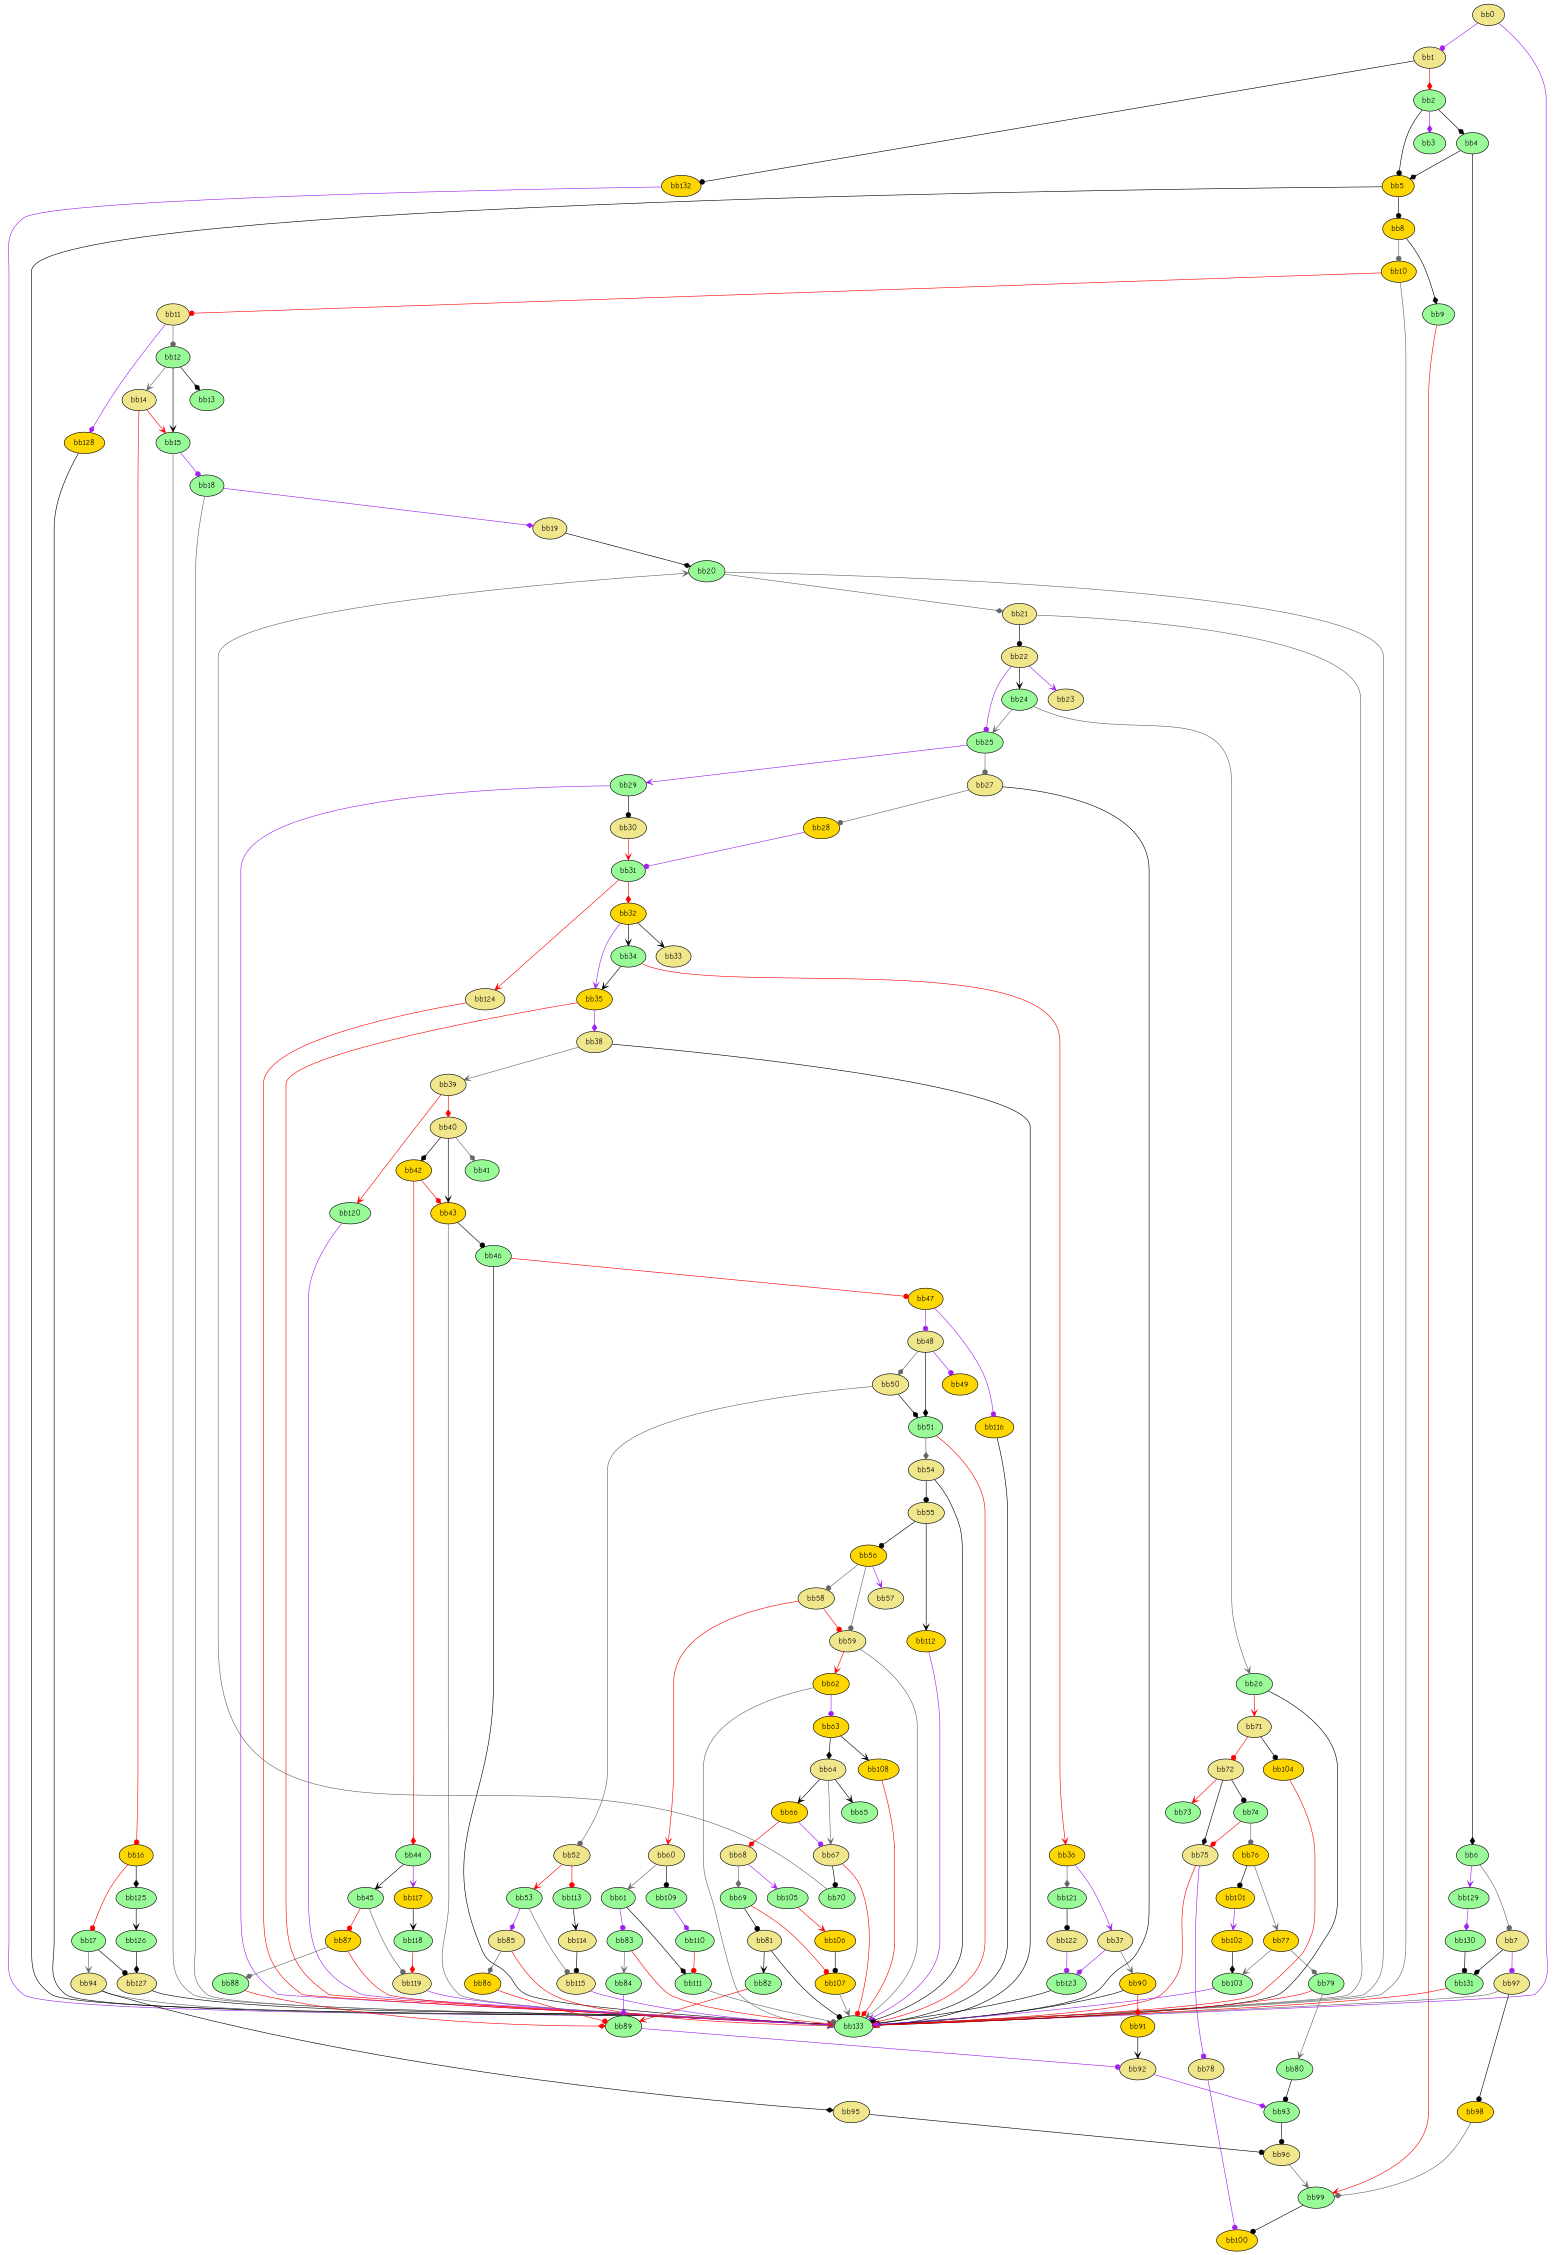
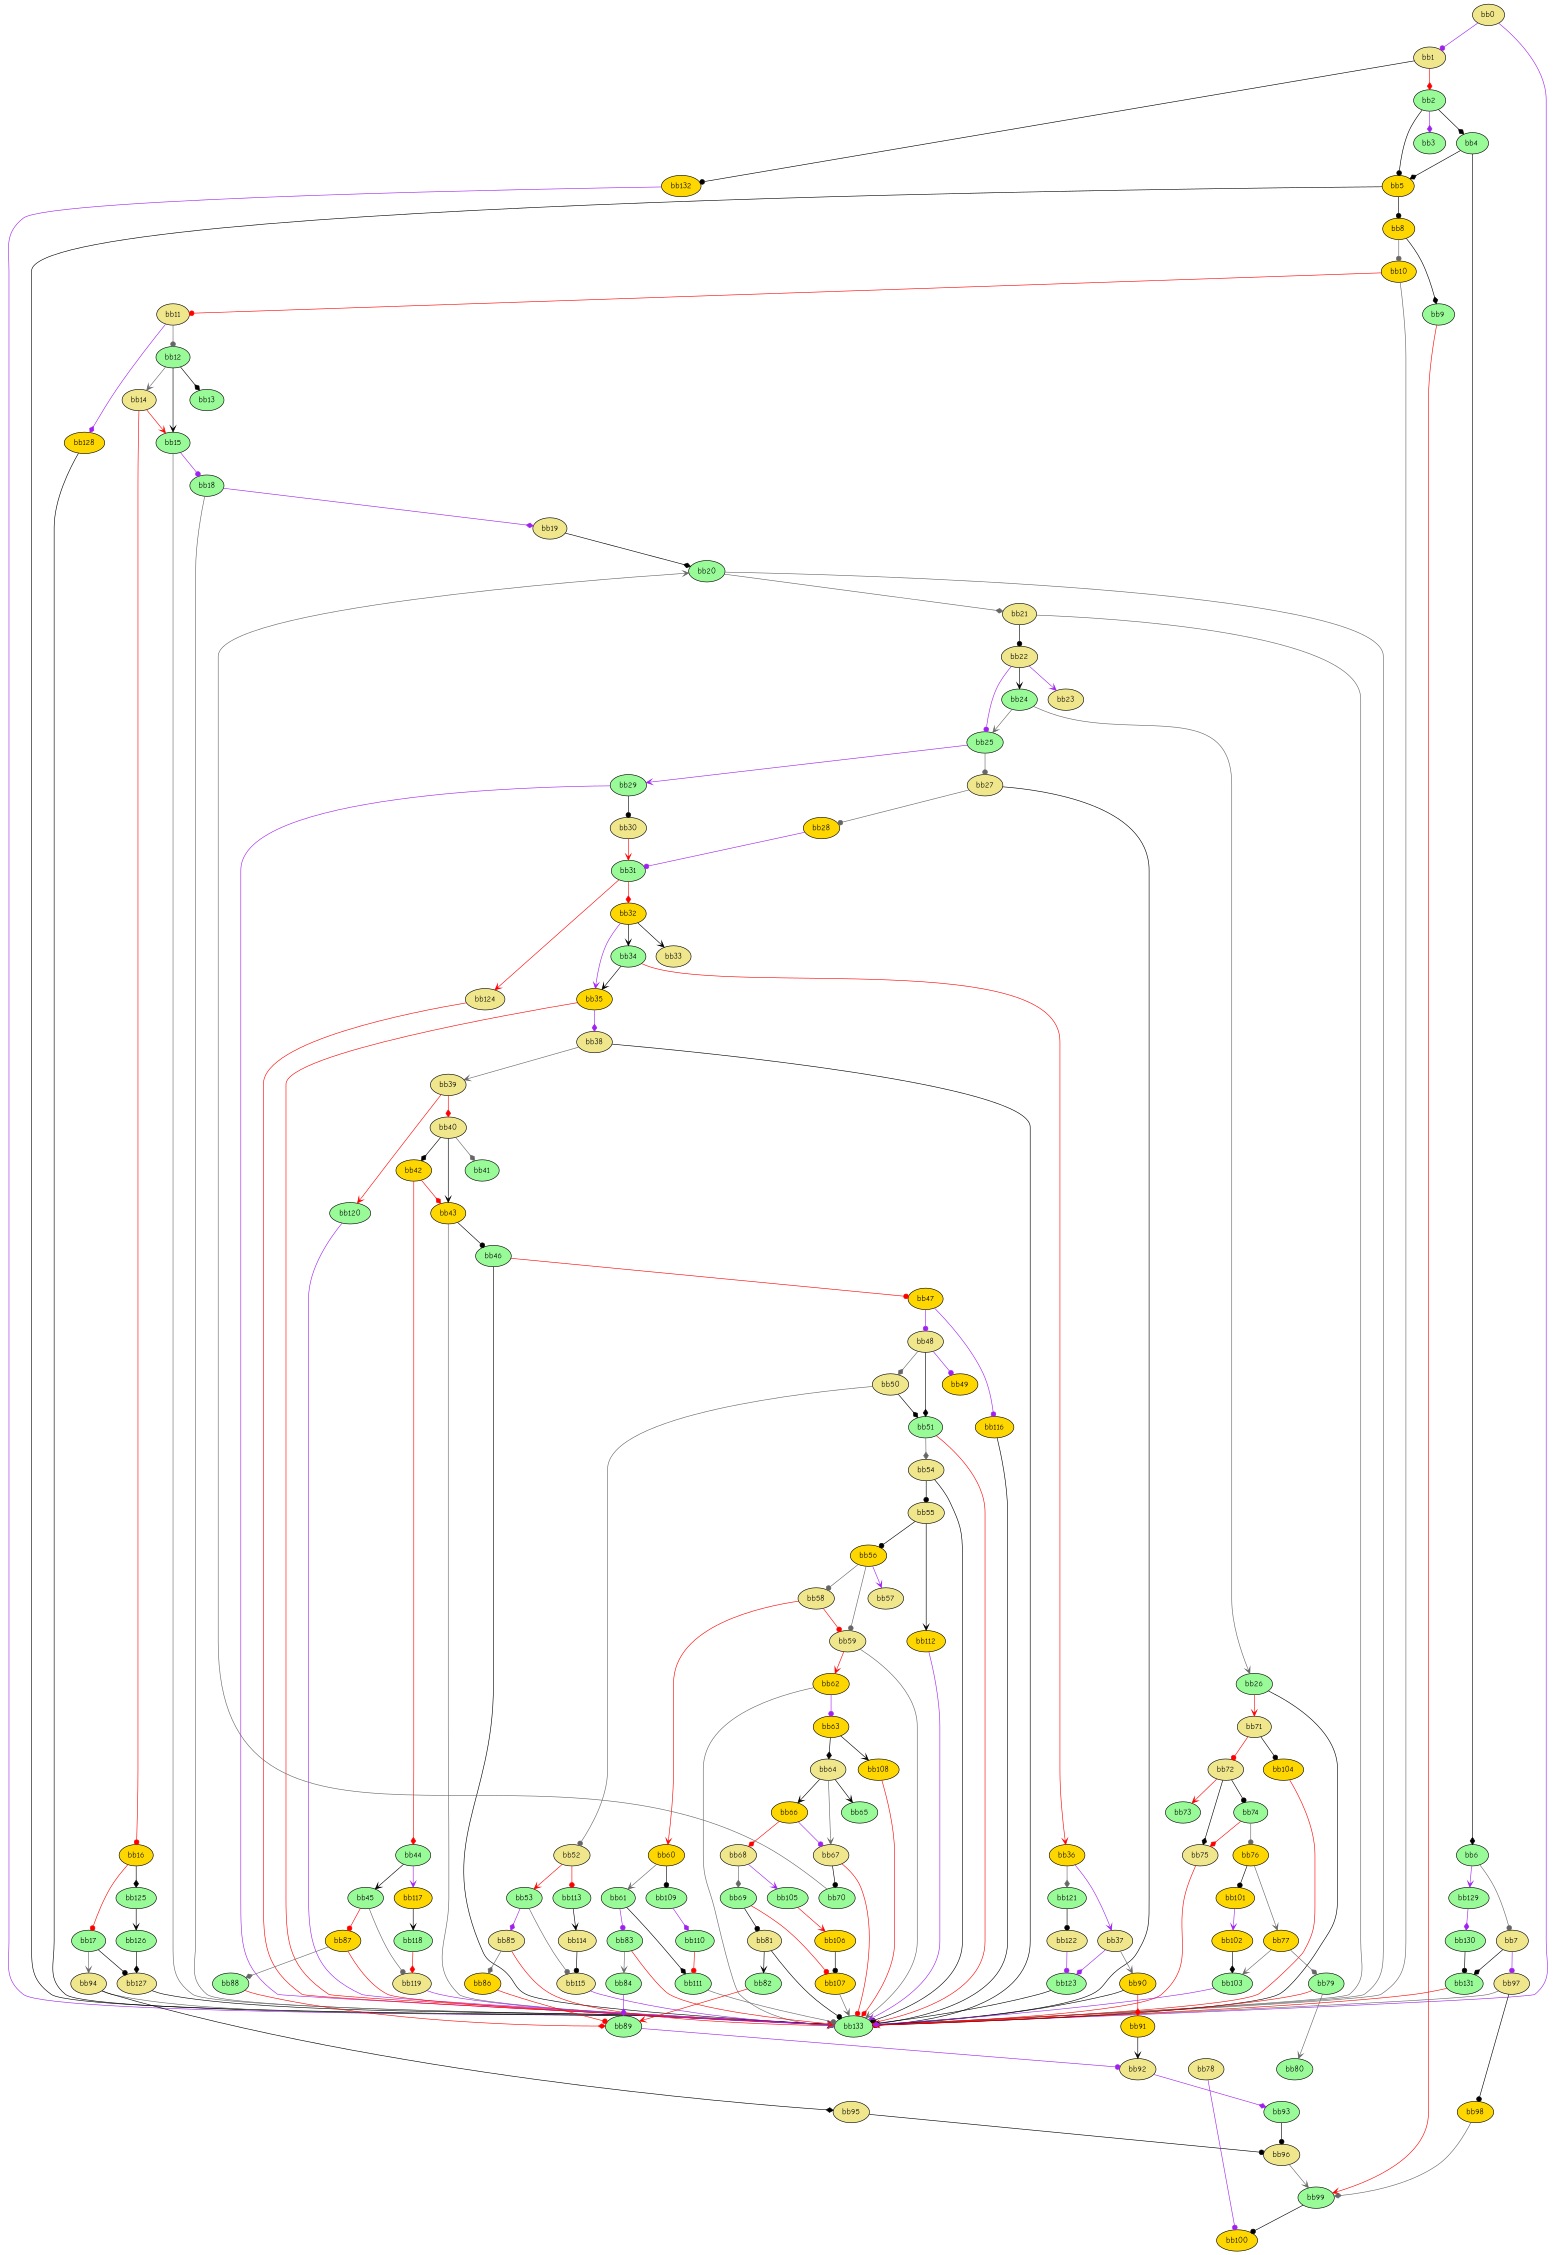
(666, 1855) -> (666, 1855)
(1195, 1960) -> none
(1289, 2088) -> none
